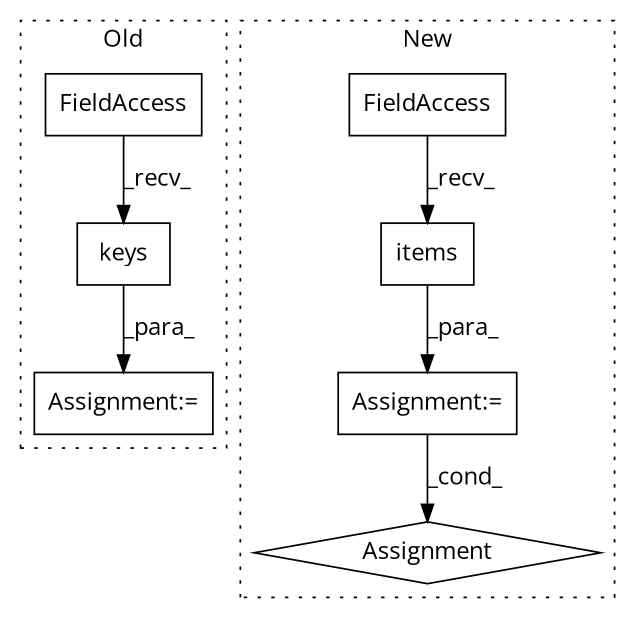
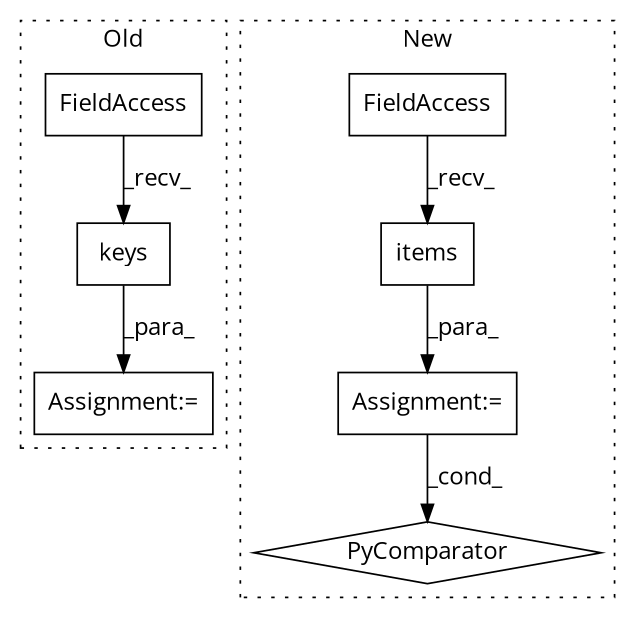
(427, 553) -> (427, 553)
